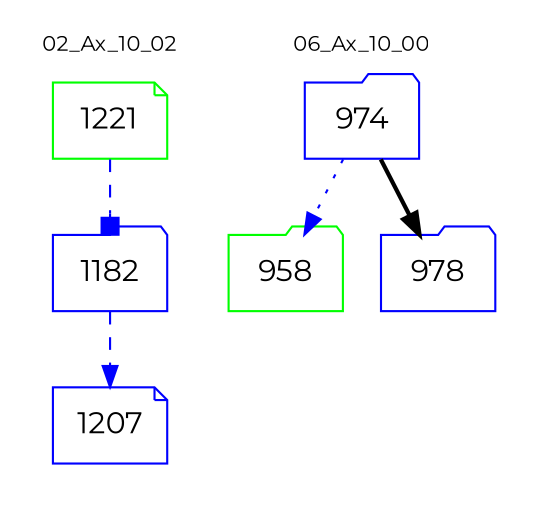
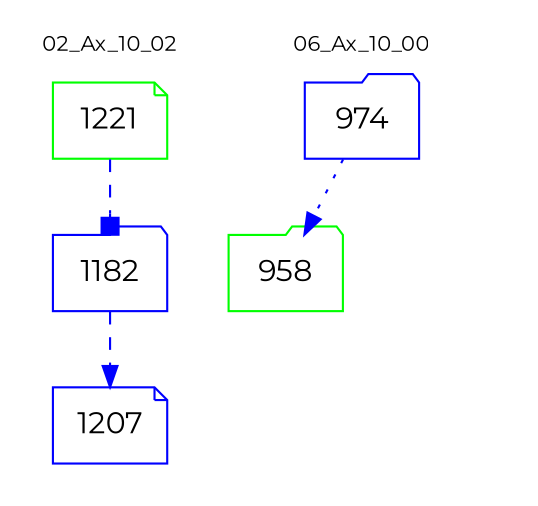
(438, 273) -> none
